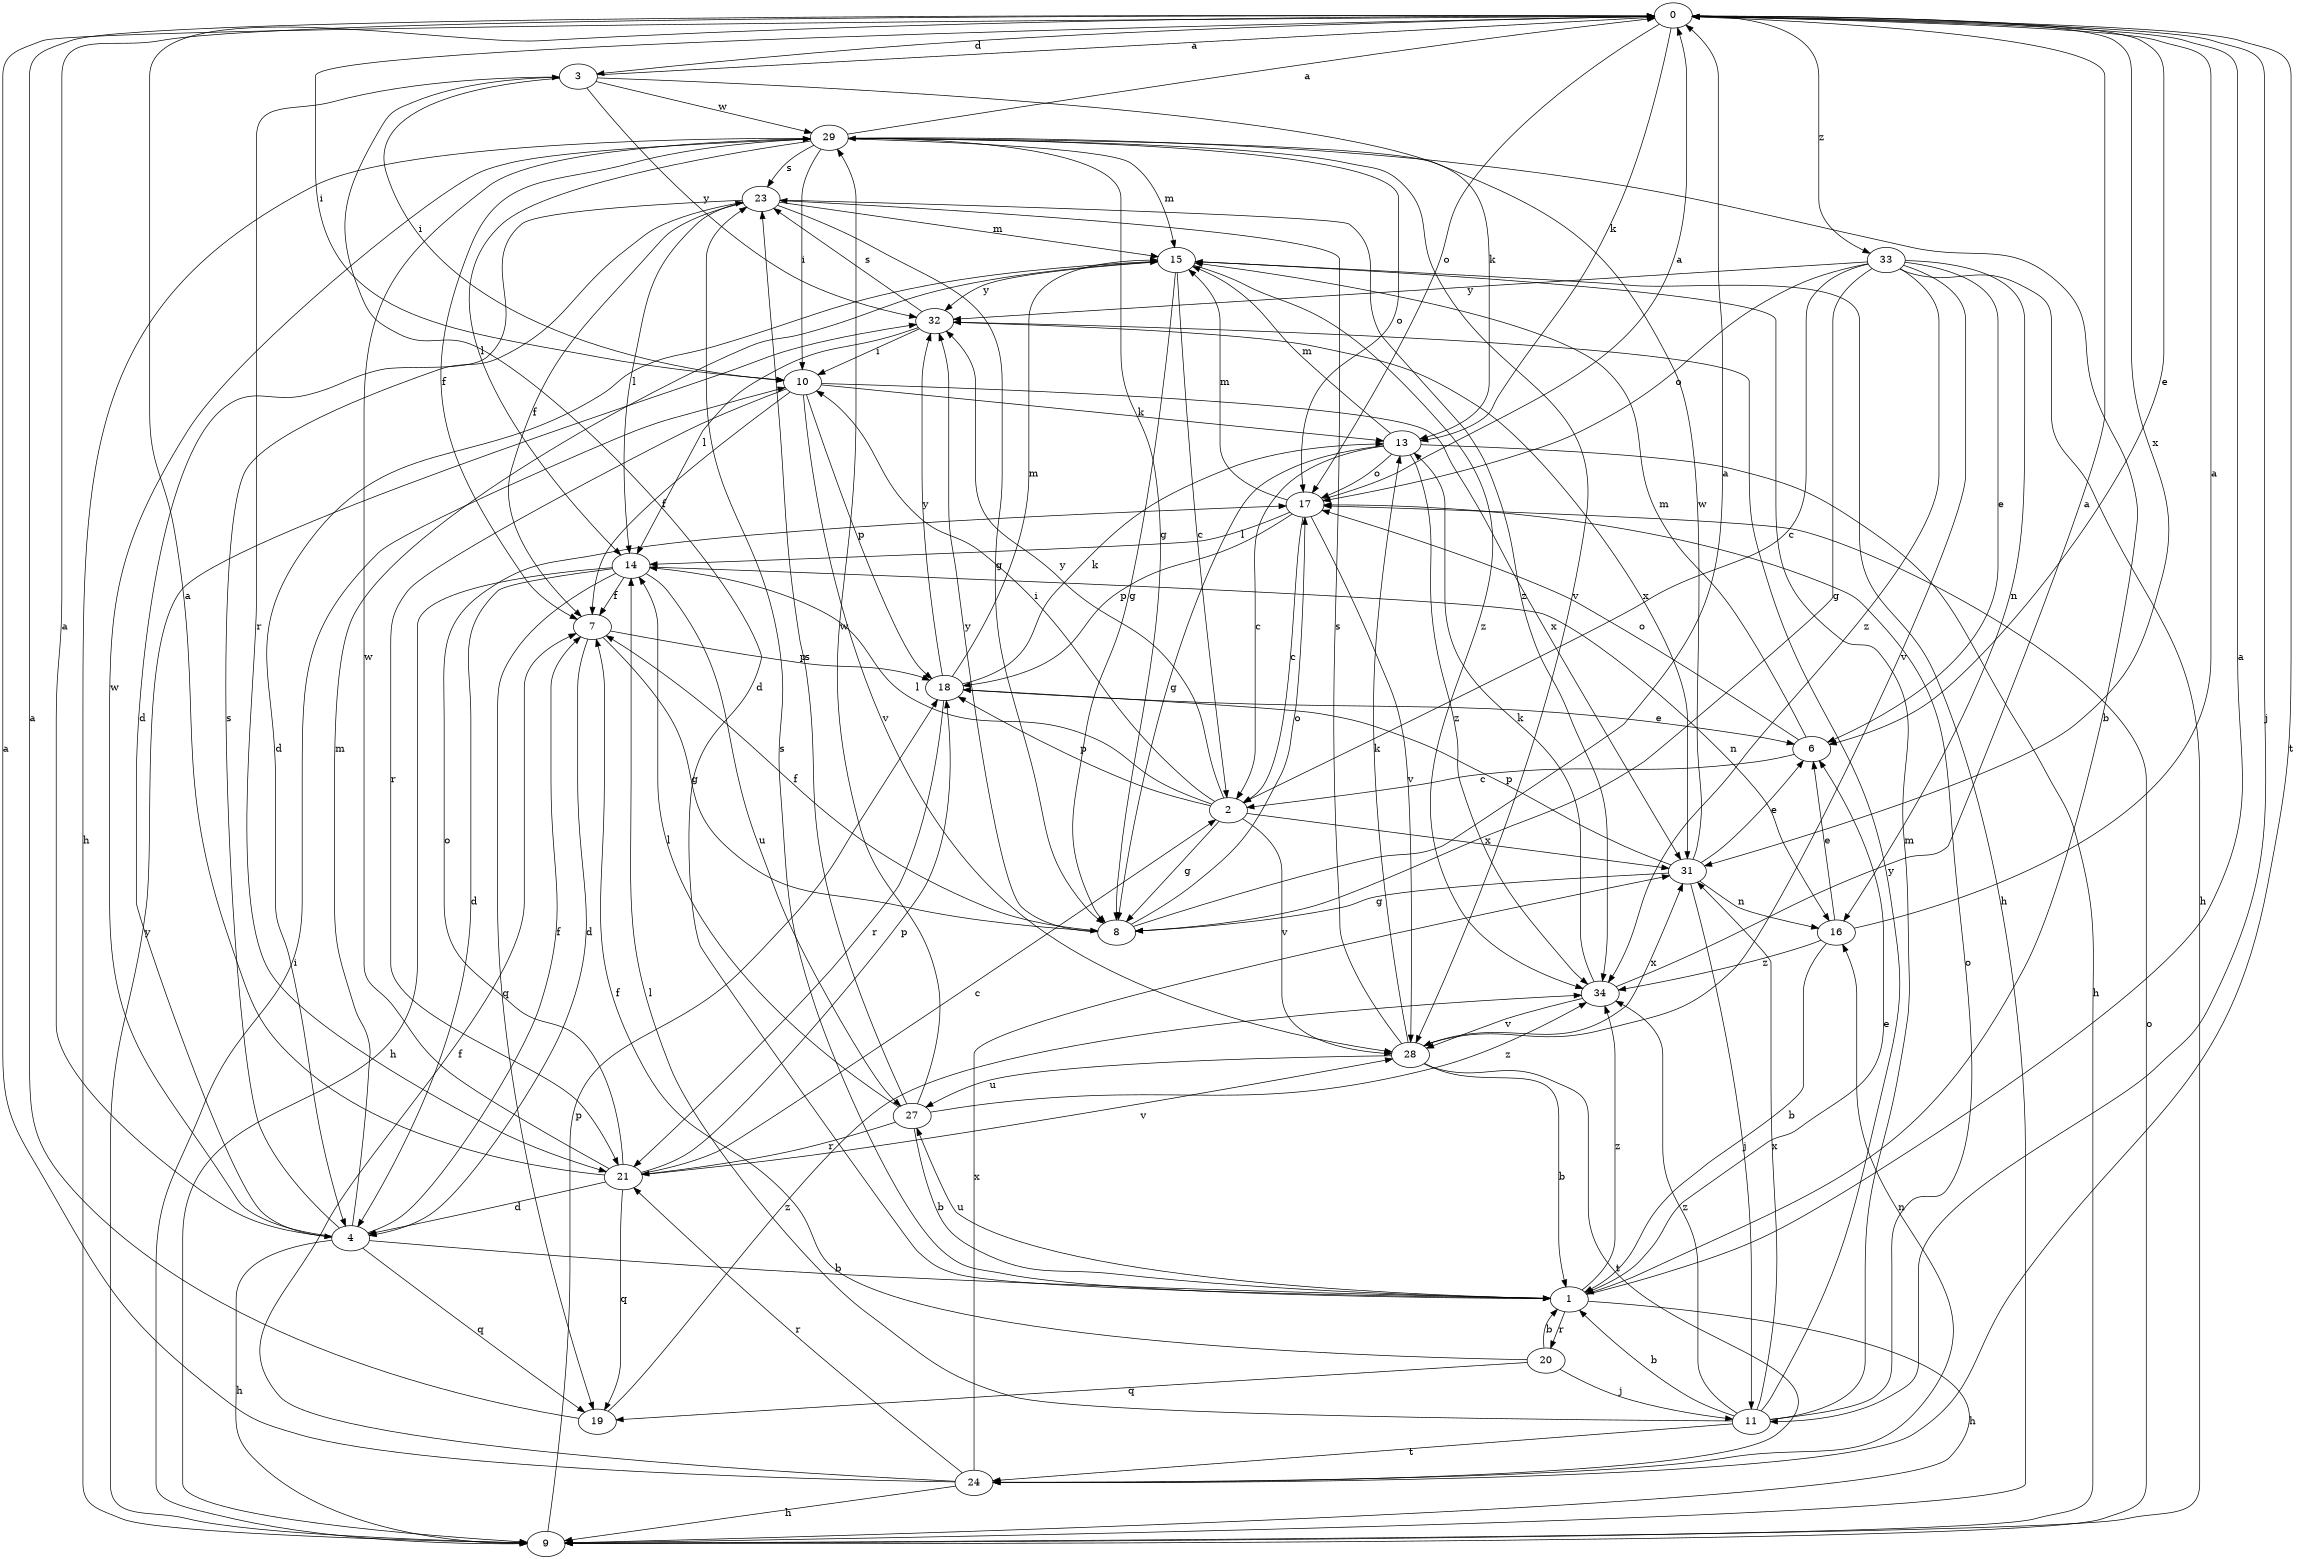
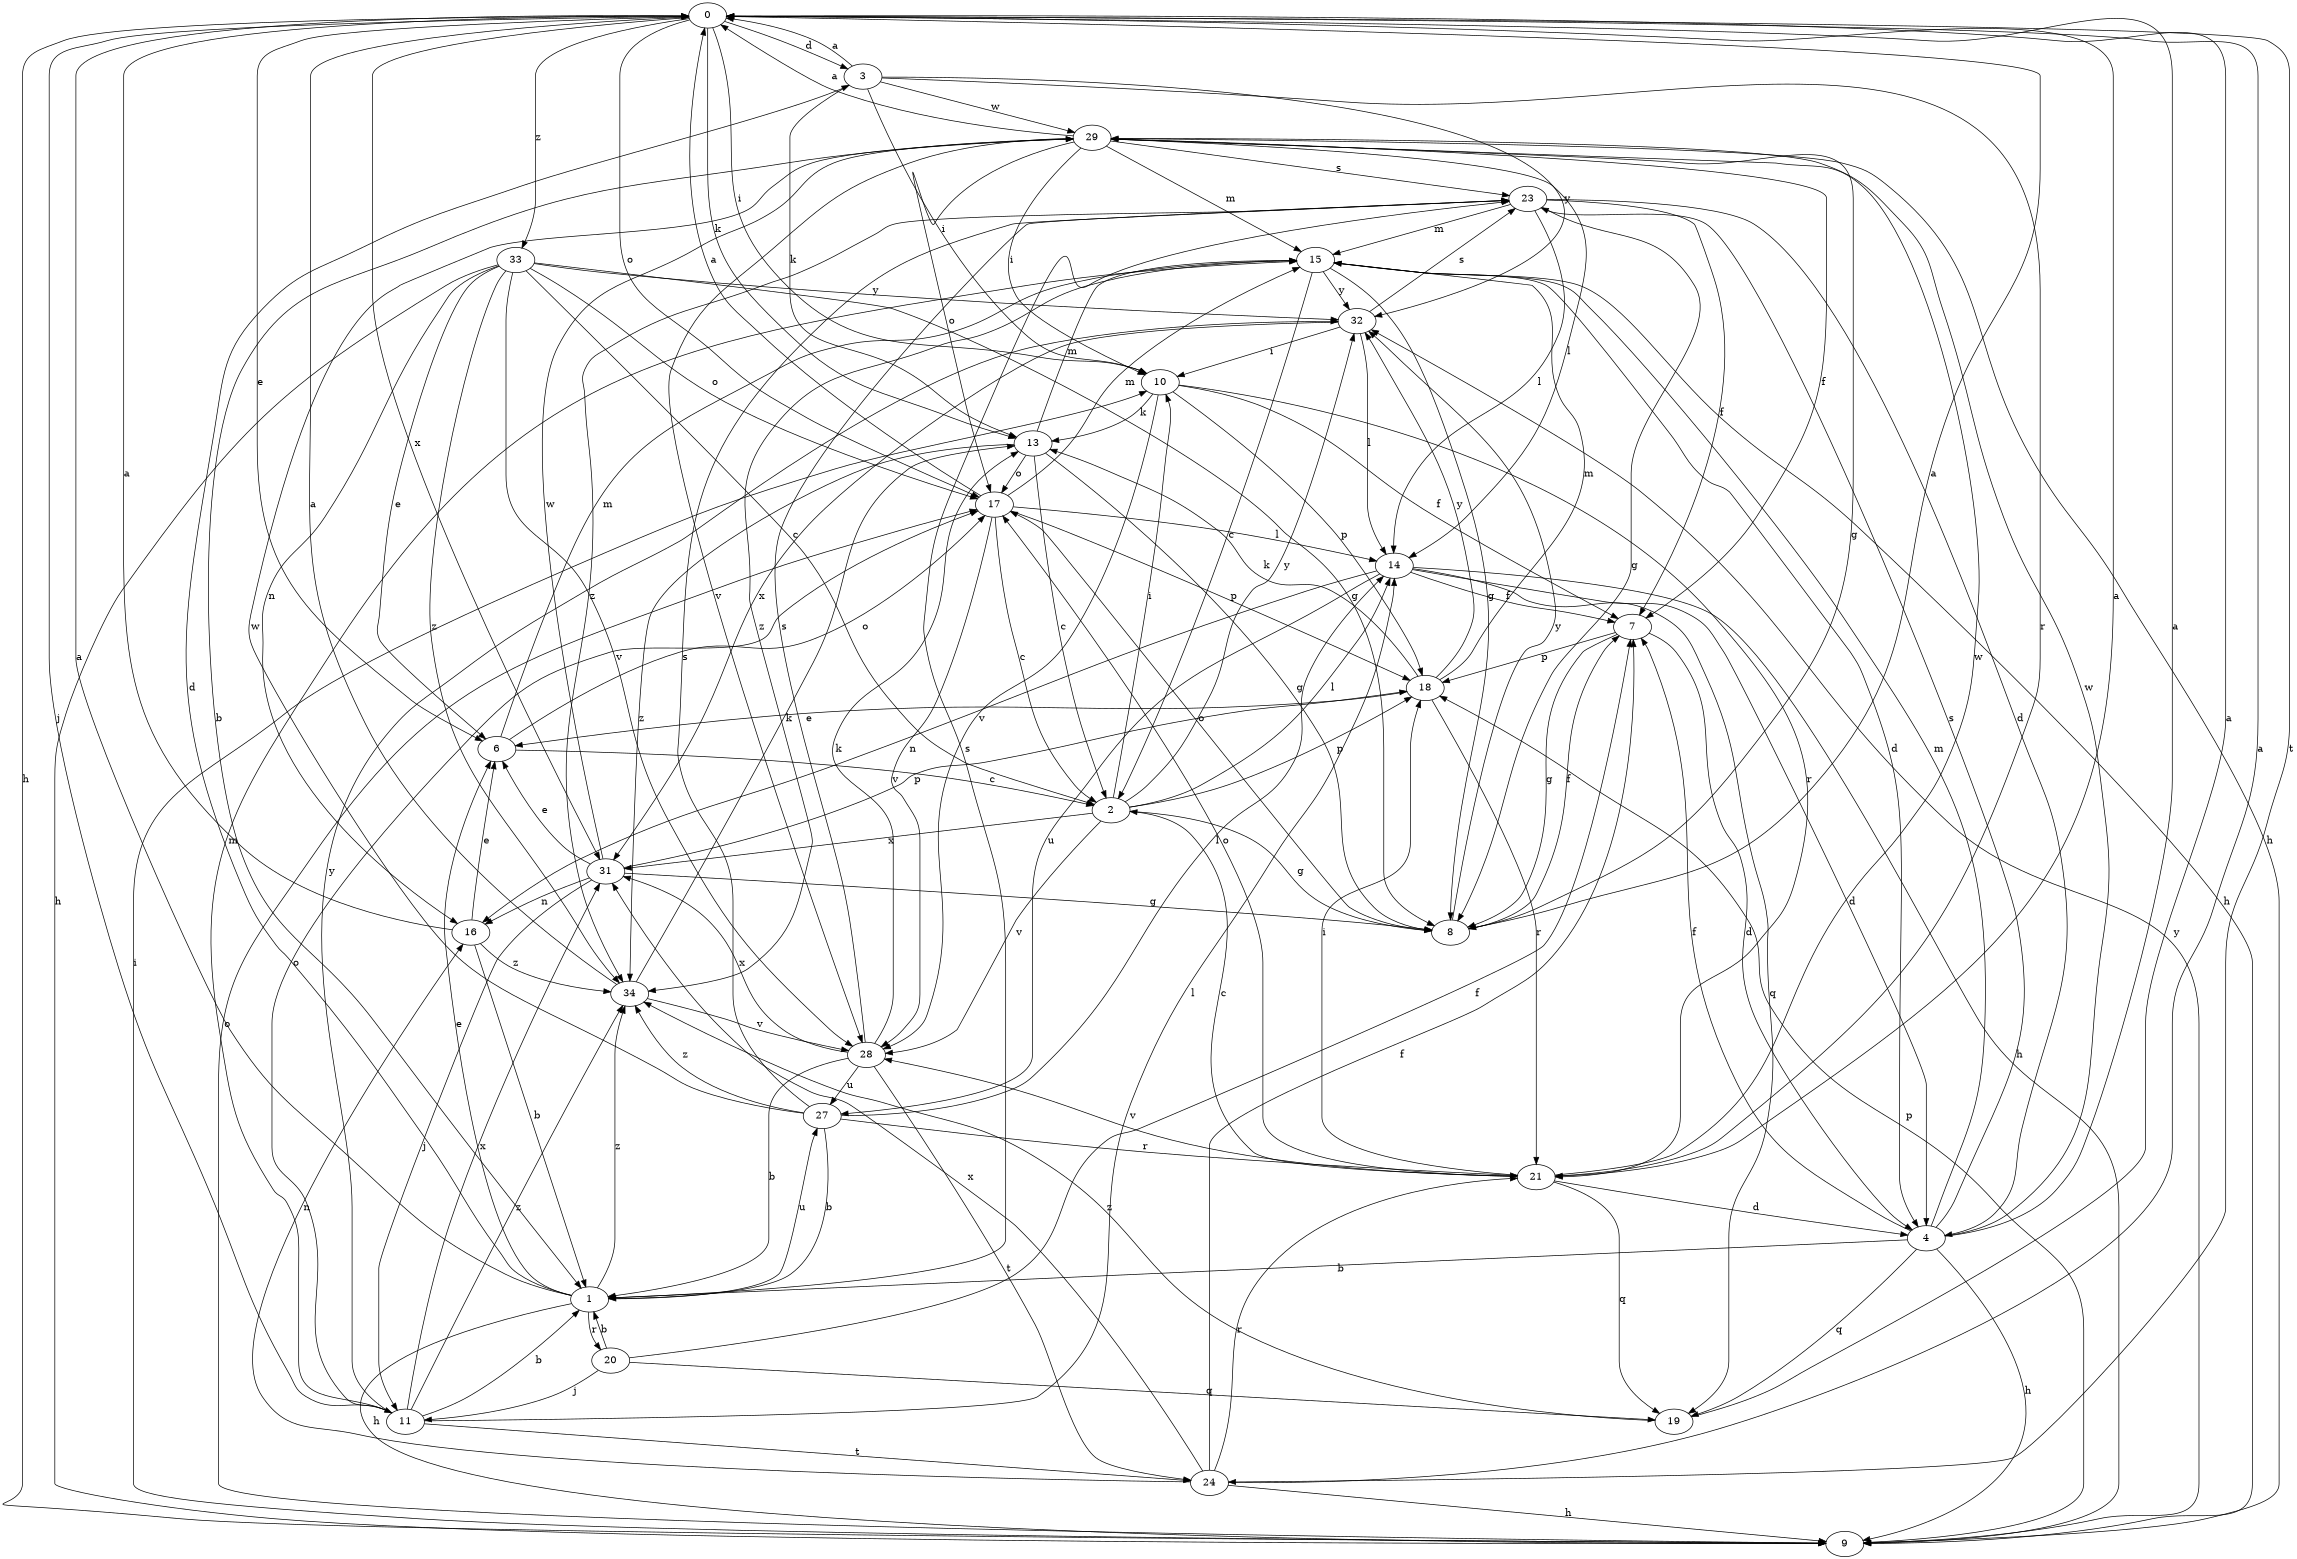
(1398, 422) -> none
(904, 933) -> (1324, 933)
(2082, 1505) -> (22, 1360)
